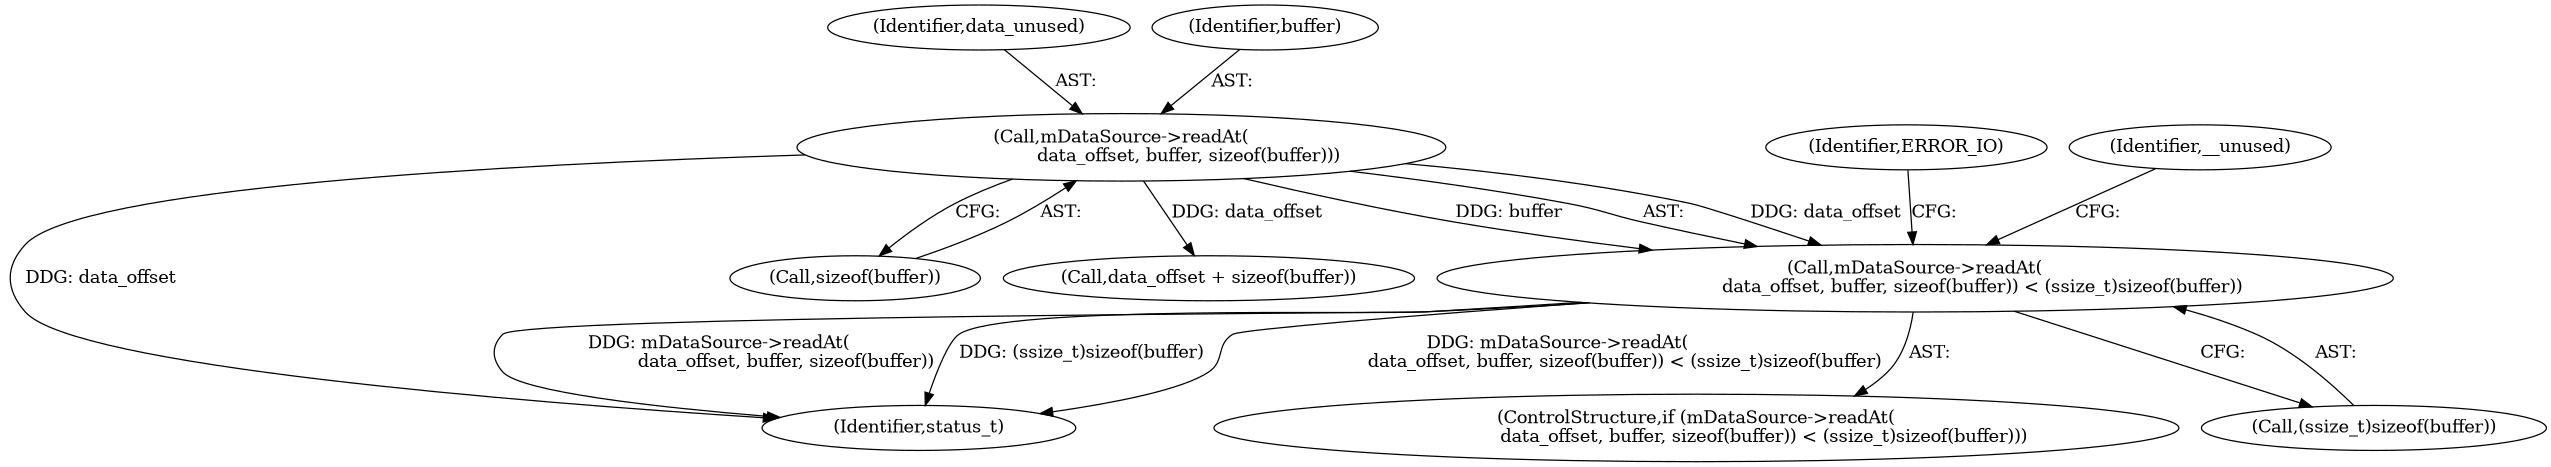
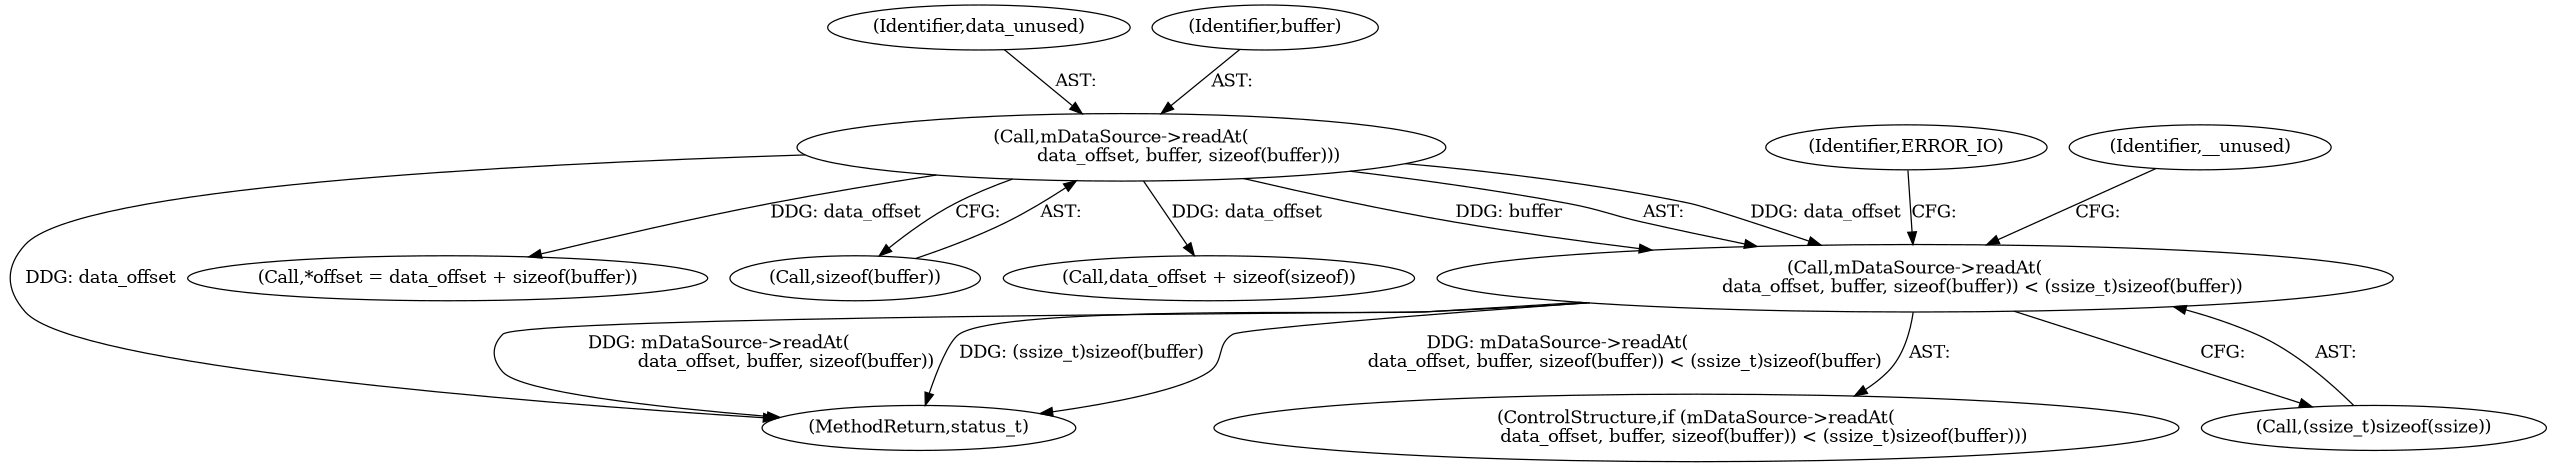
none -> (448, 278)
(1209, 278) -> (1209, 278)
(919, 428) -> (919, 428)
(2374, 428) -> (2374, 428)
